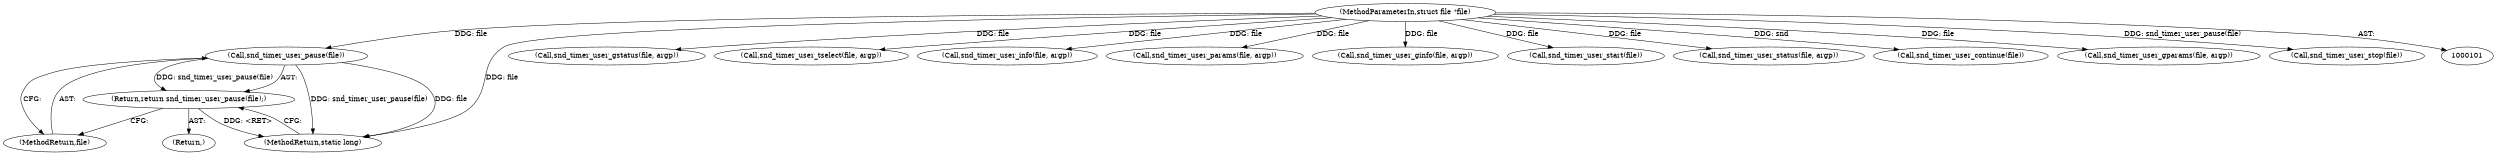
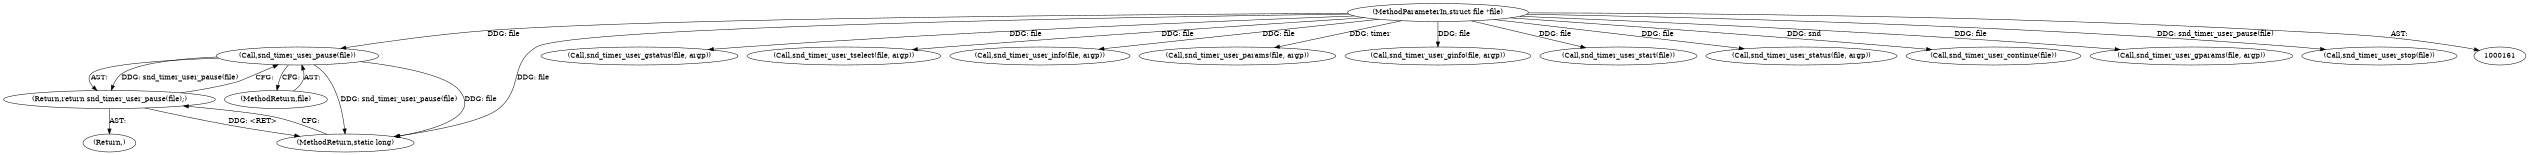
(1333, 34) -> (1370, 34)
(2467, 56) -> (2500, 56)
(123, 121) -> (228, 84)
